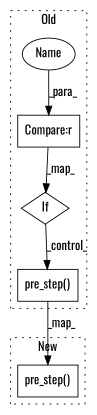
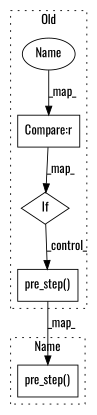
(63, 93) -> (62, 93)
(48, 348) -> (48, 348)
